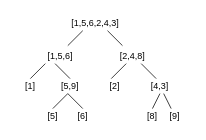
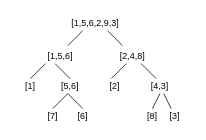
(99, 23) -> (99, 23)
(70, 86) -> (70, 86)
(53, 116) -> (53, 116)
(175, 116) -> (175, 116)
